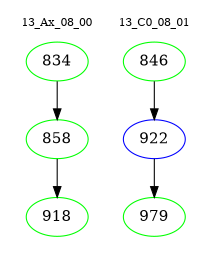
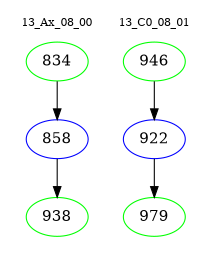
(154, 62) -> (154, 62)
(57, 139) -> (57, 139)
(57, 217) -> (57, 217)
